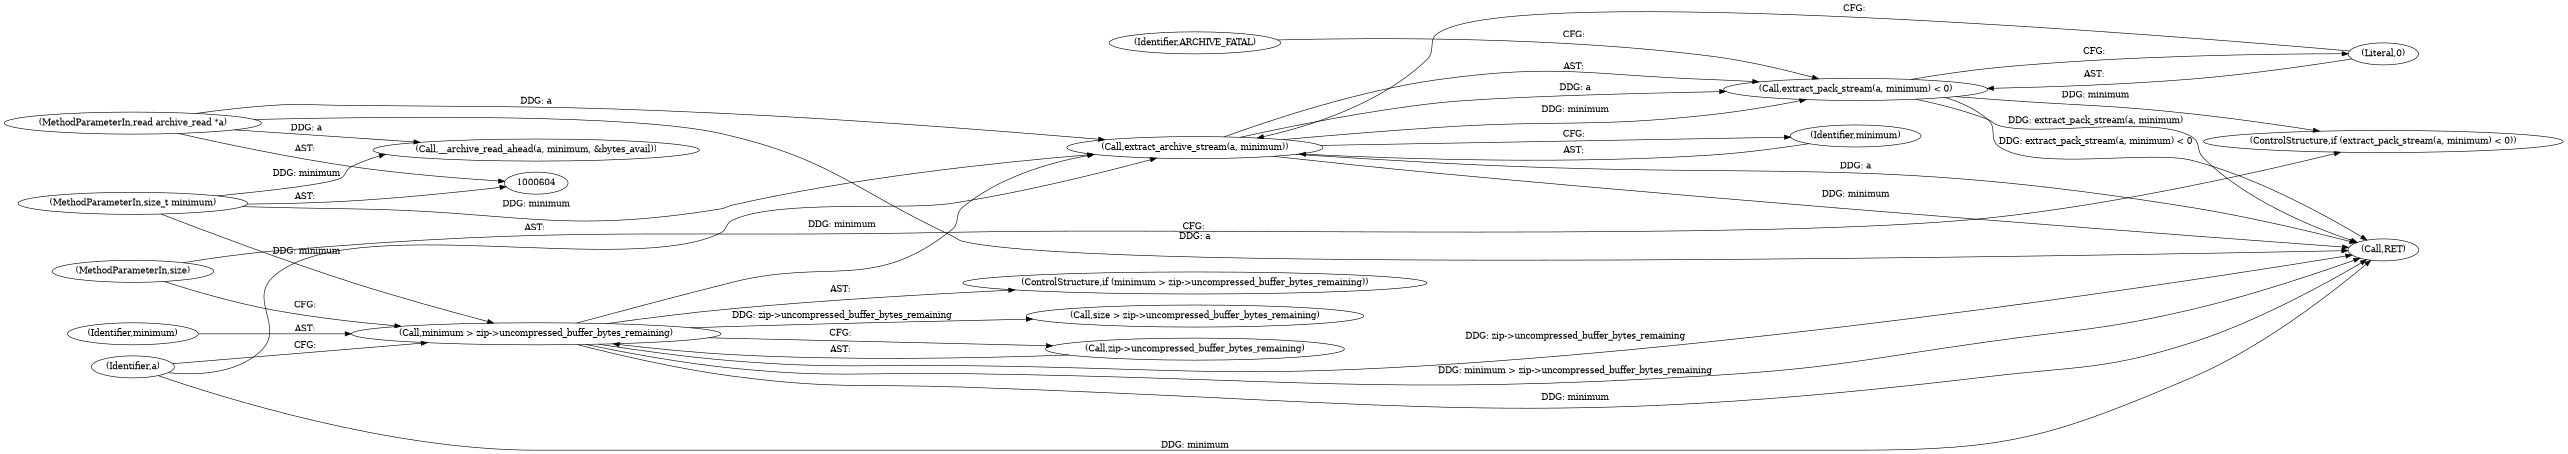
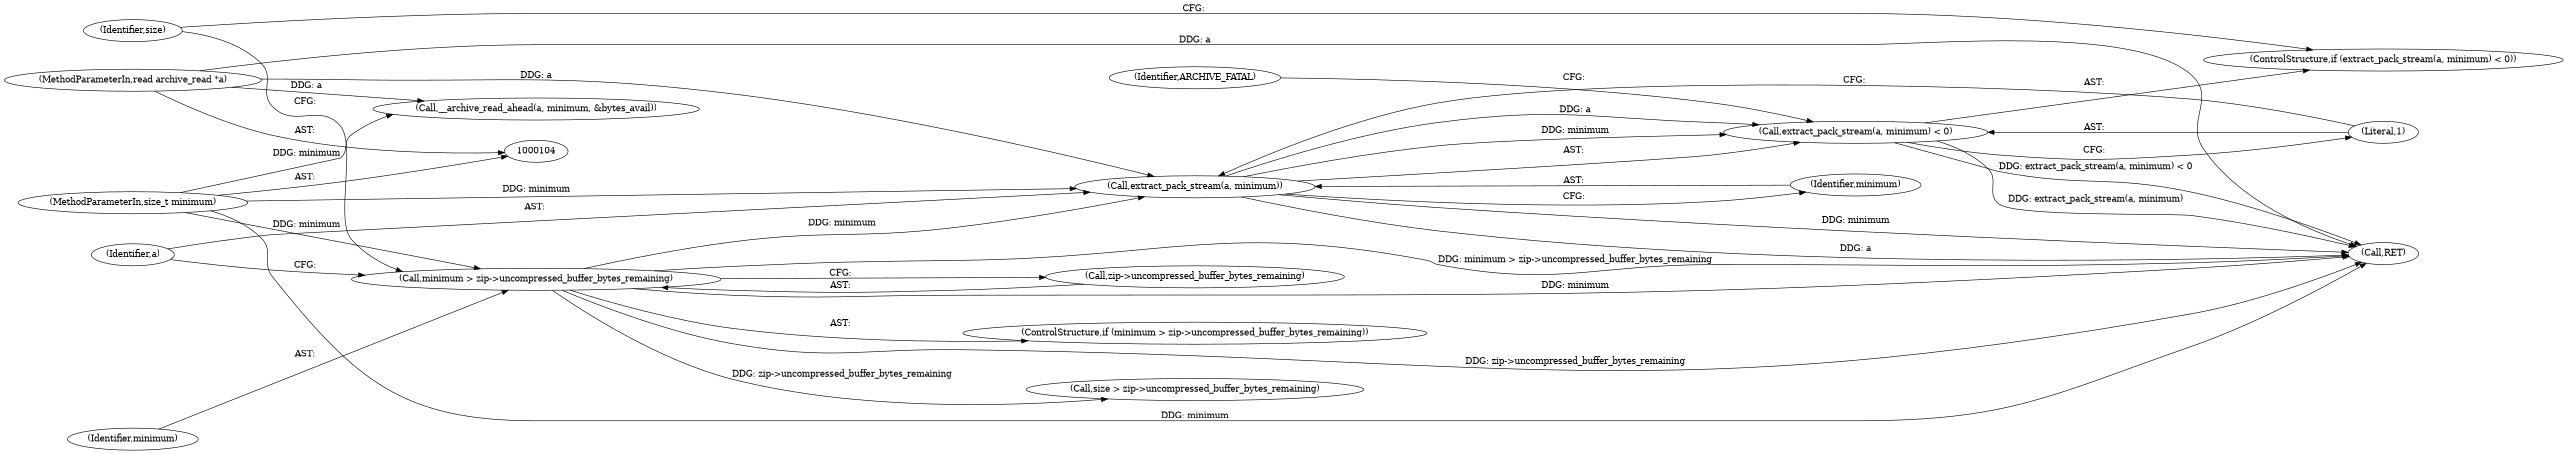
(2383, 54) -> (2383, 132)
(2096, 95) -> (2096, 83)
(1195, 148) -> (1195, 187)
(536, 183) -> (536, 151)
(133, 271) -> (133, 31)
(1280, 450) -> (1255, 421)
